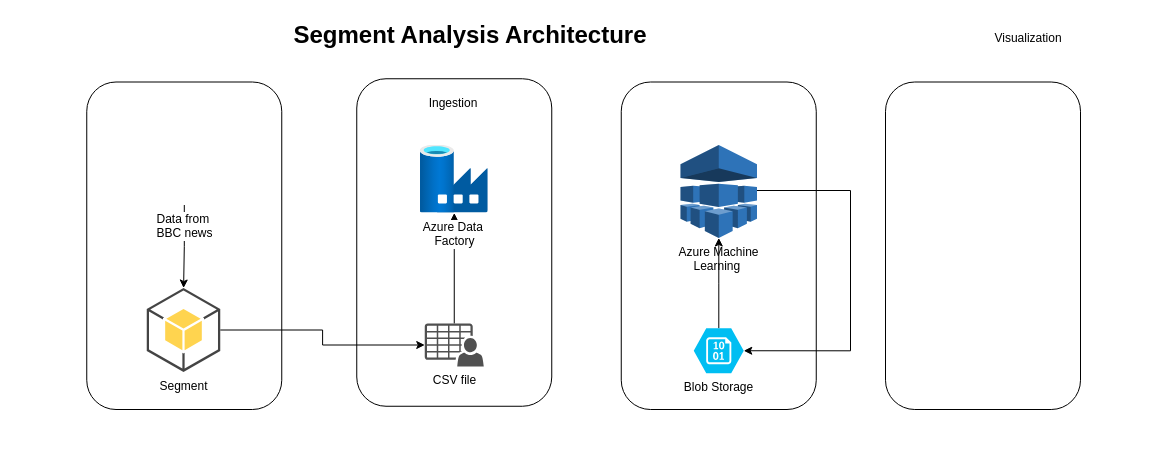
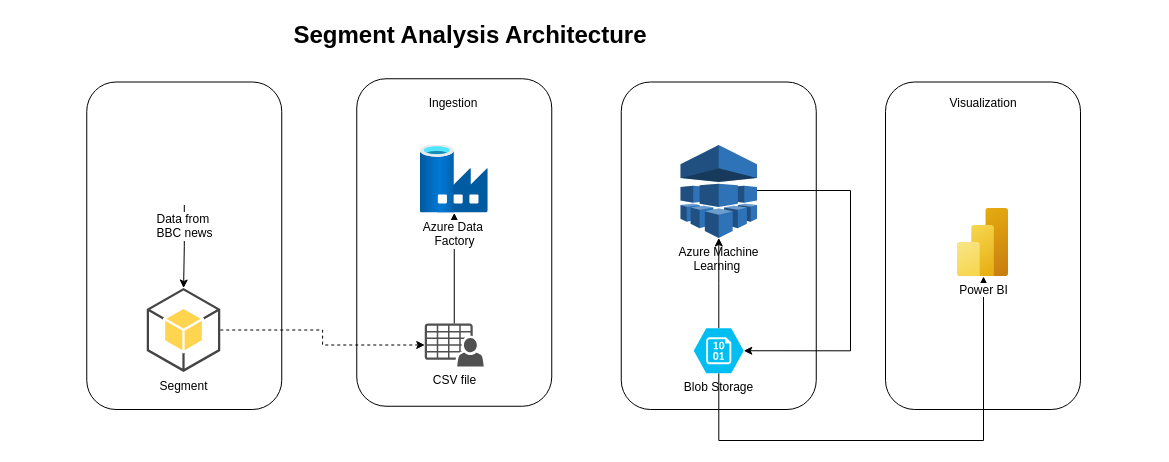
(1028, 39) -> (983, 104)
none -> (983, 243)
(323, 334) -> (323, 334)
none -> (896, 441)
